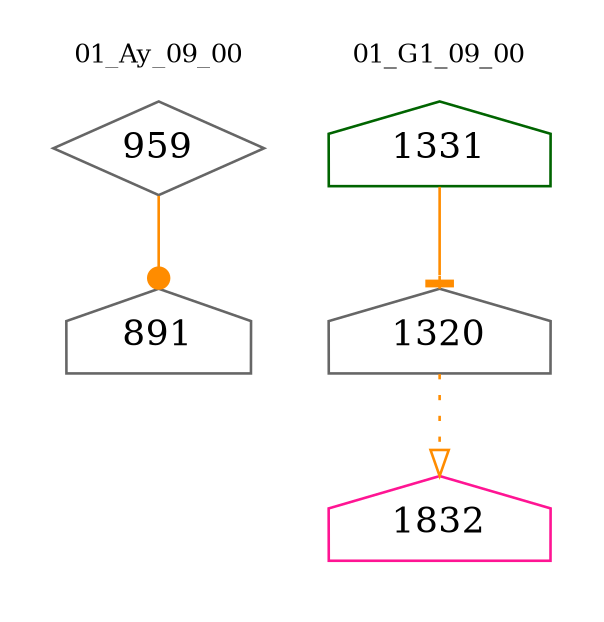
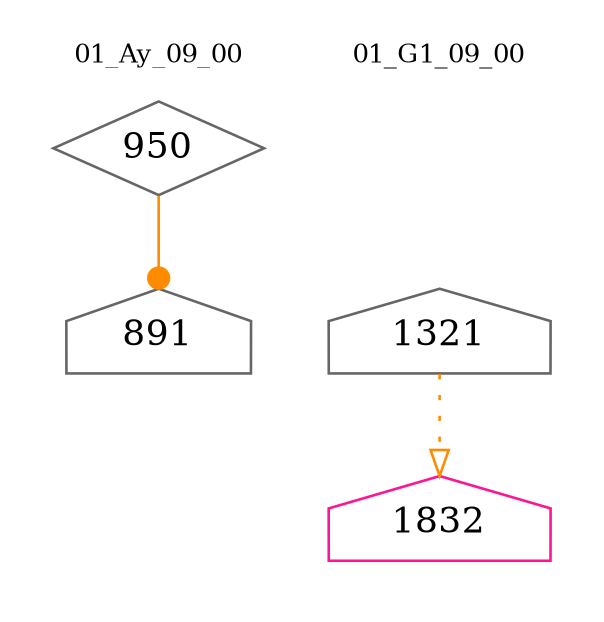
(159, 148) -> (159, 148)
(440, 148) -> none
(440, 336) -> (440, 336)
